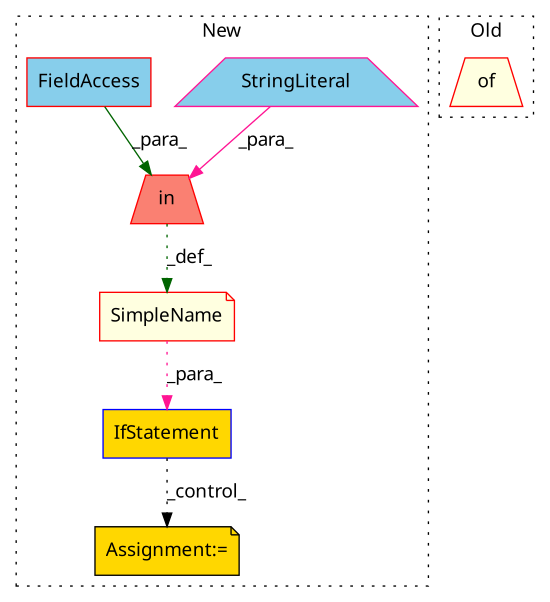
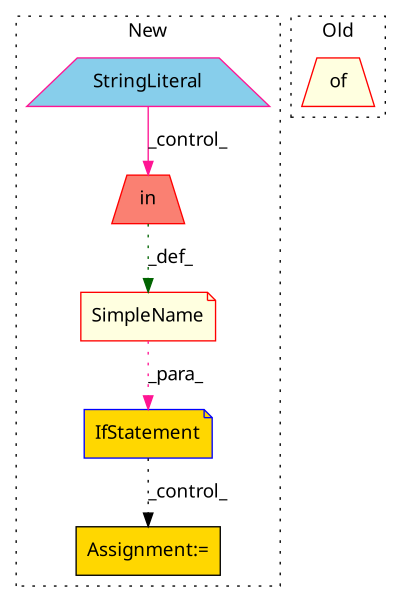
(89, 82) -> none
(266, 141) -> (188, 141)
(167, 434) -> (148, 434)
(167, 551) -> (148, 551)
